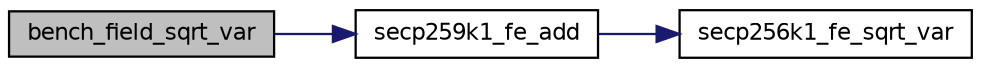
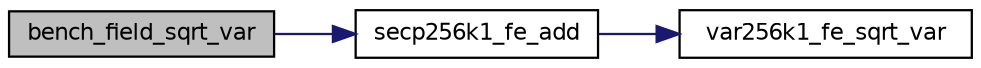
(477, 34) -> (477, 34)
(826, 34) -> (826, 34)
